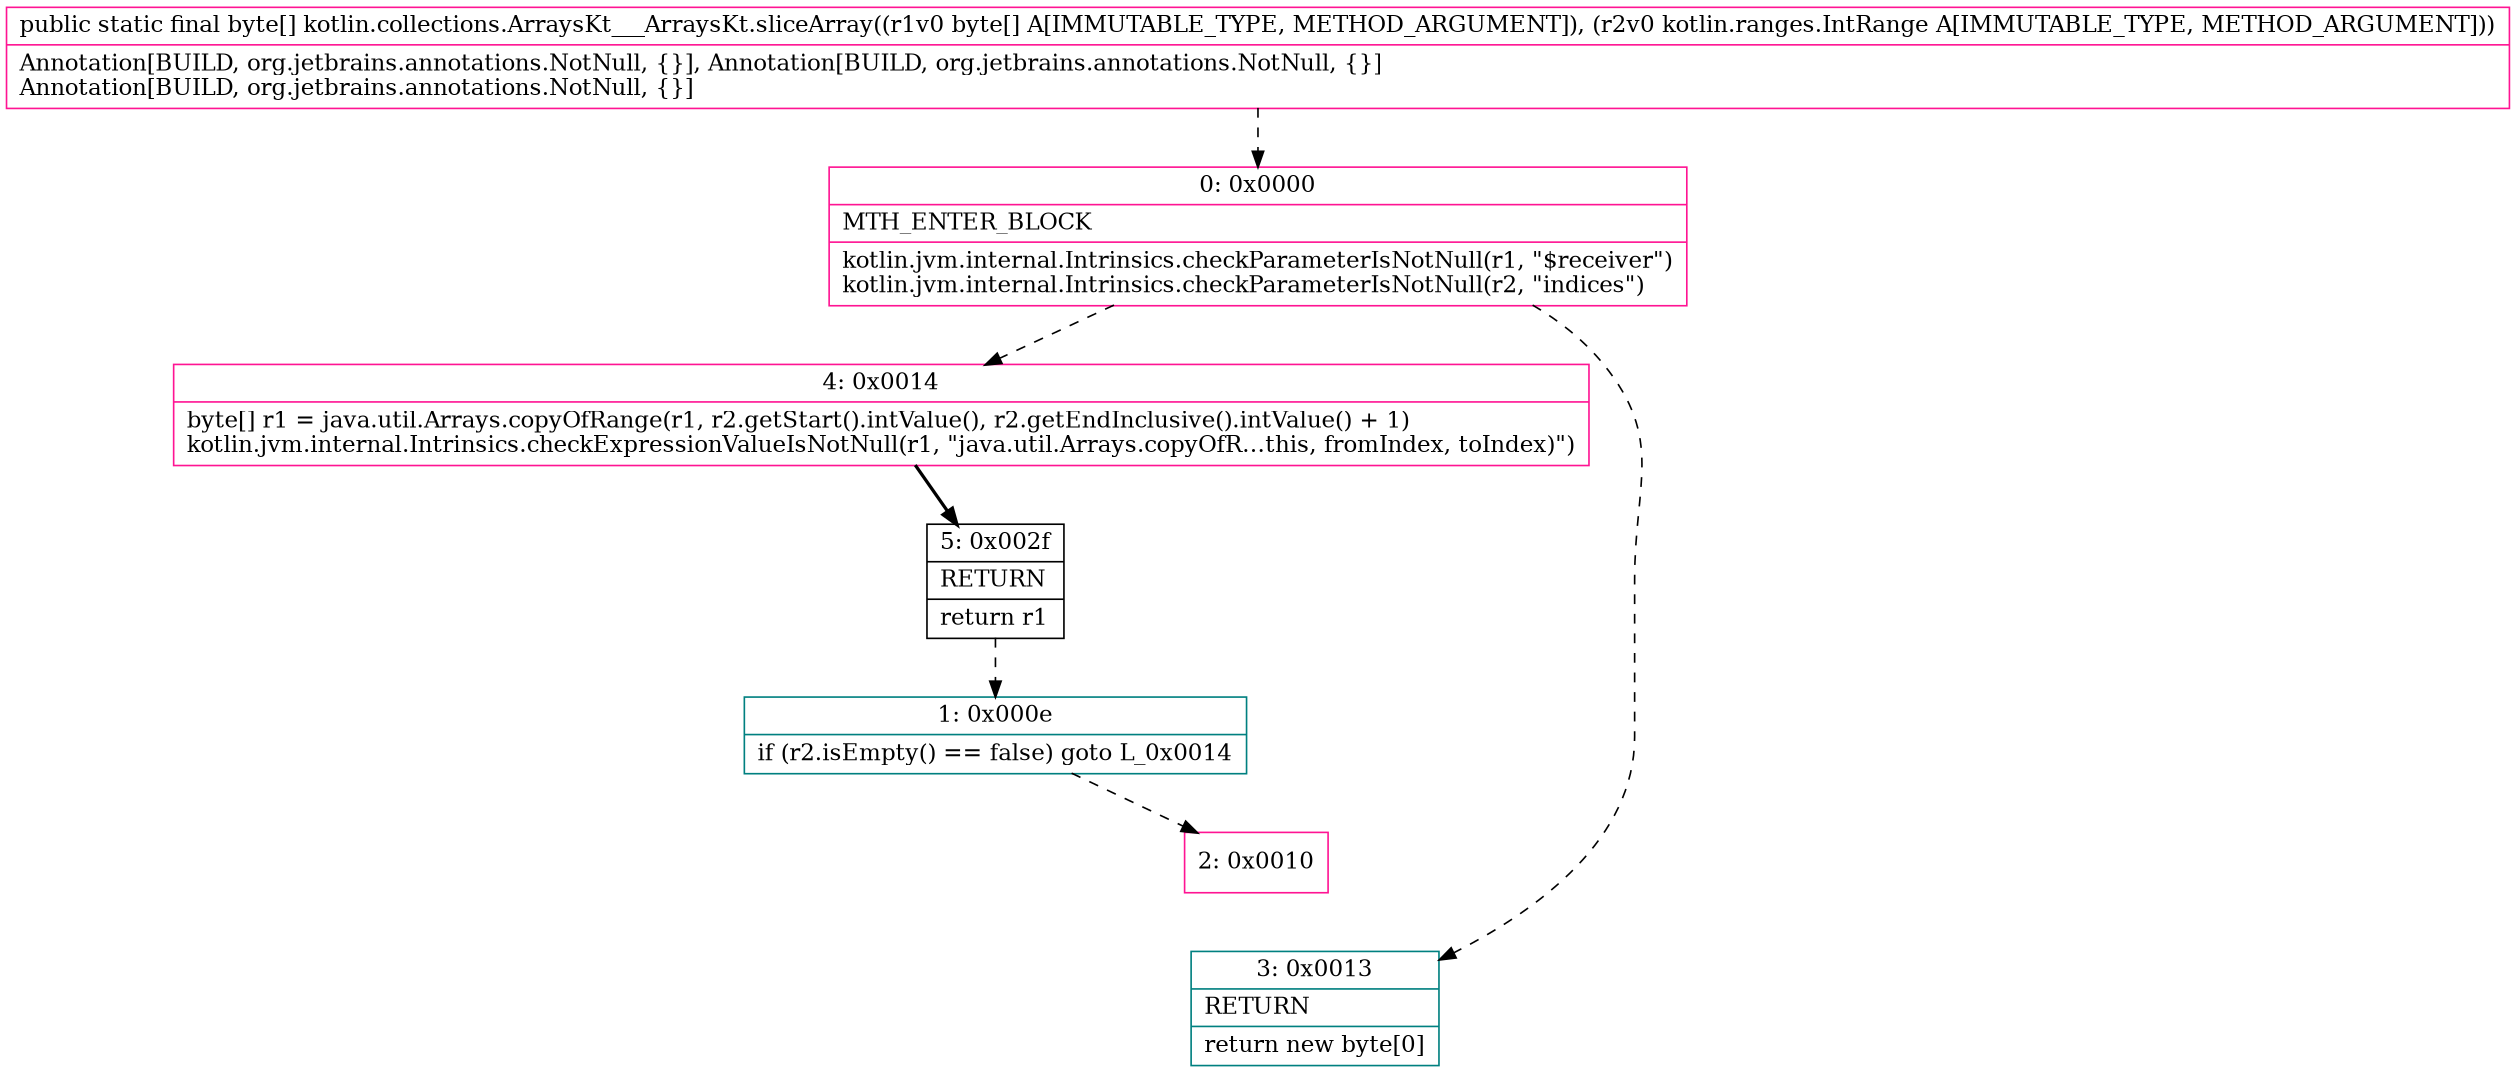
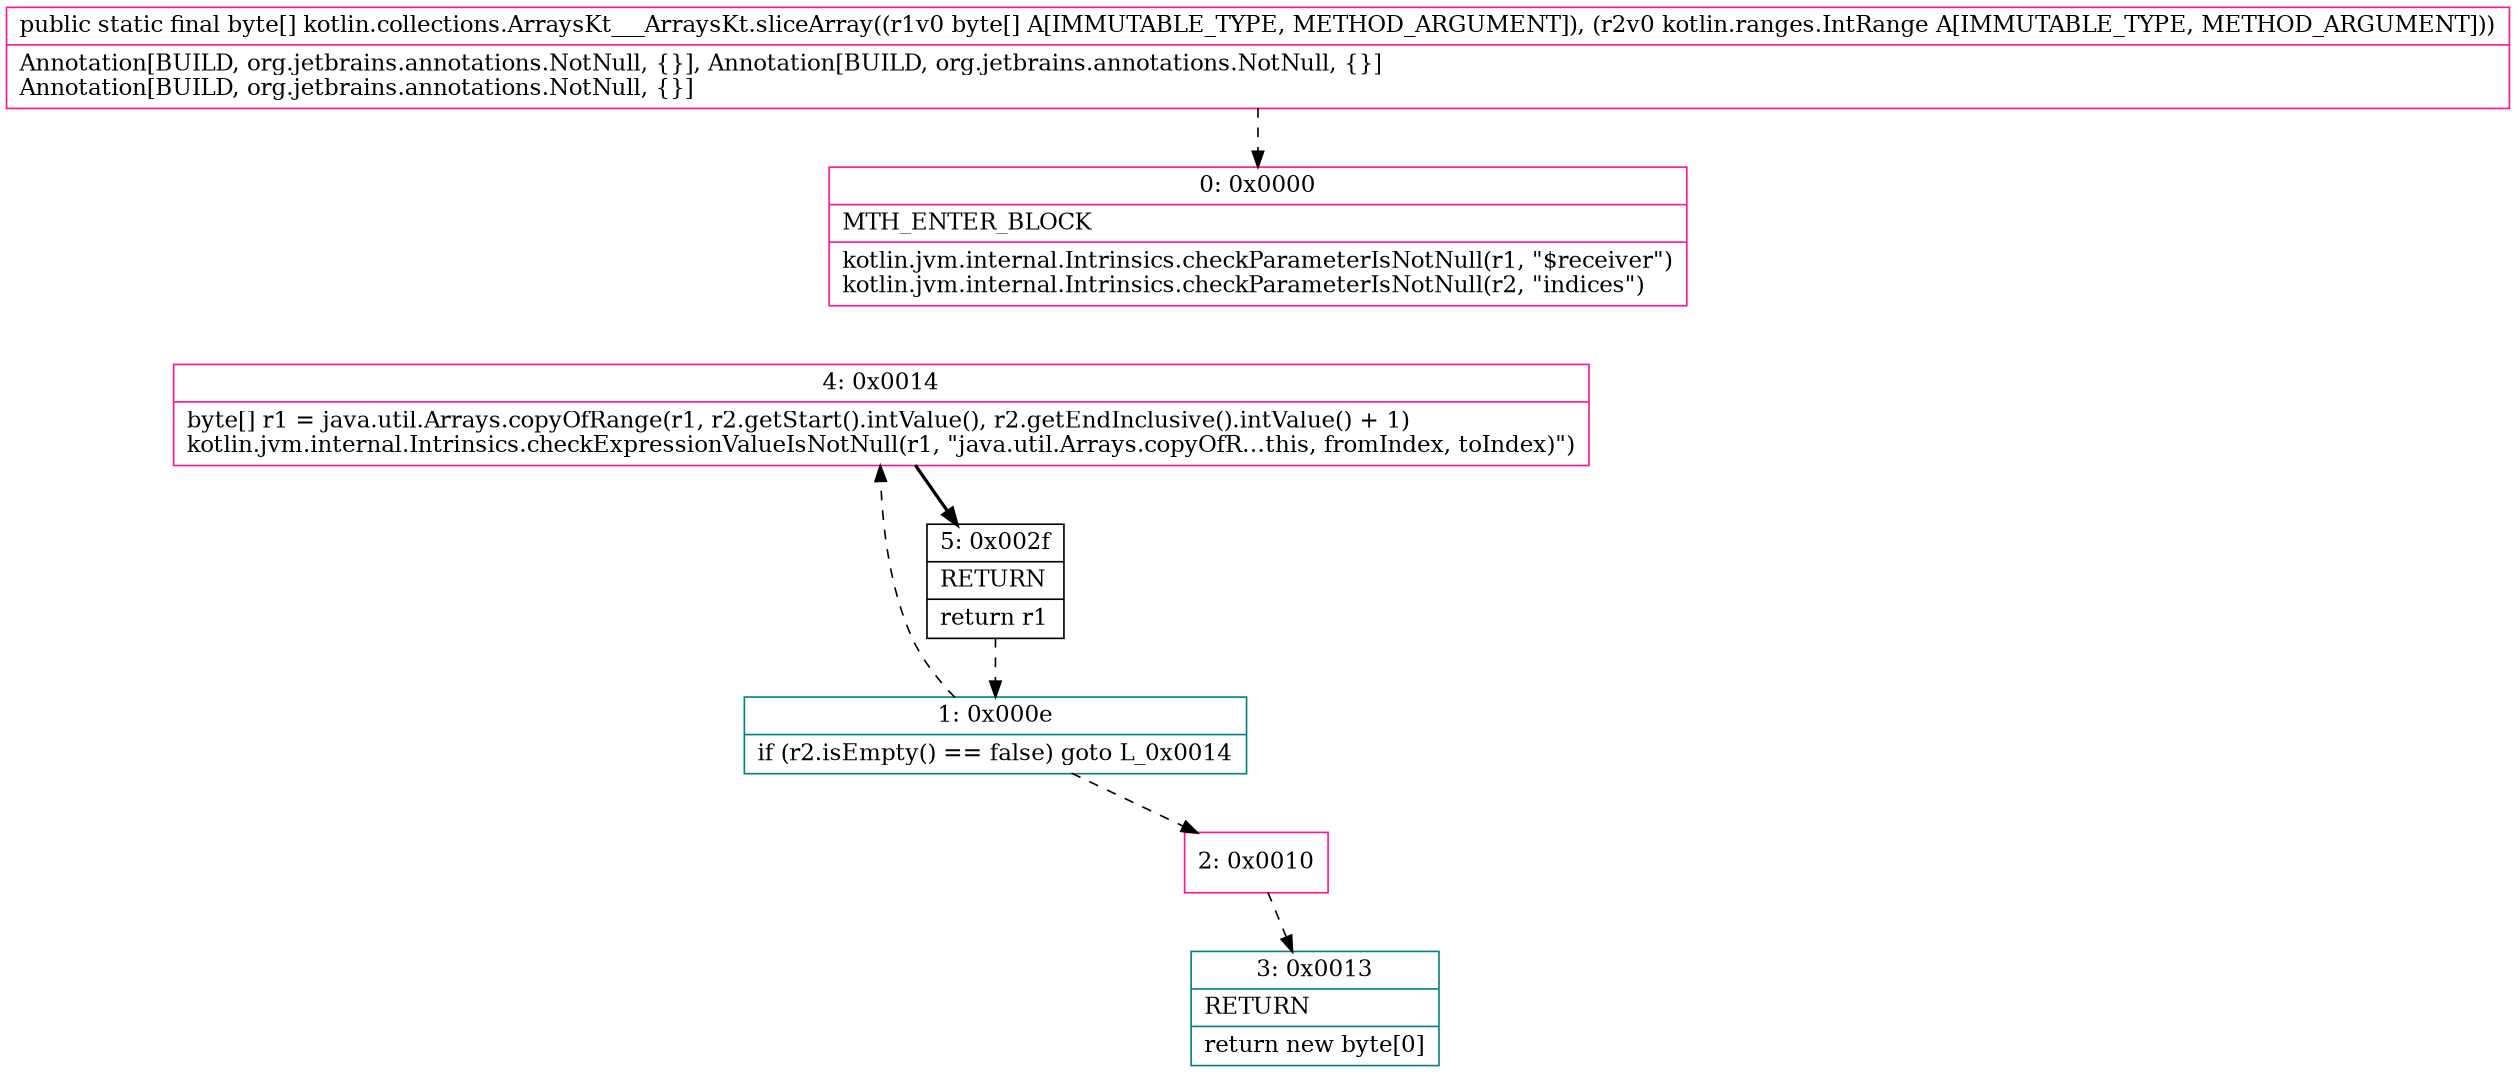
(1057, 332) -> (898, 597)
(1635, 647) -> (1277, 914)
